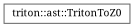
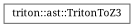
(67, 14) -> (67, 14)
